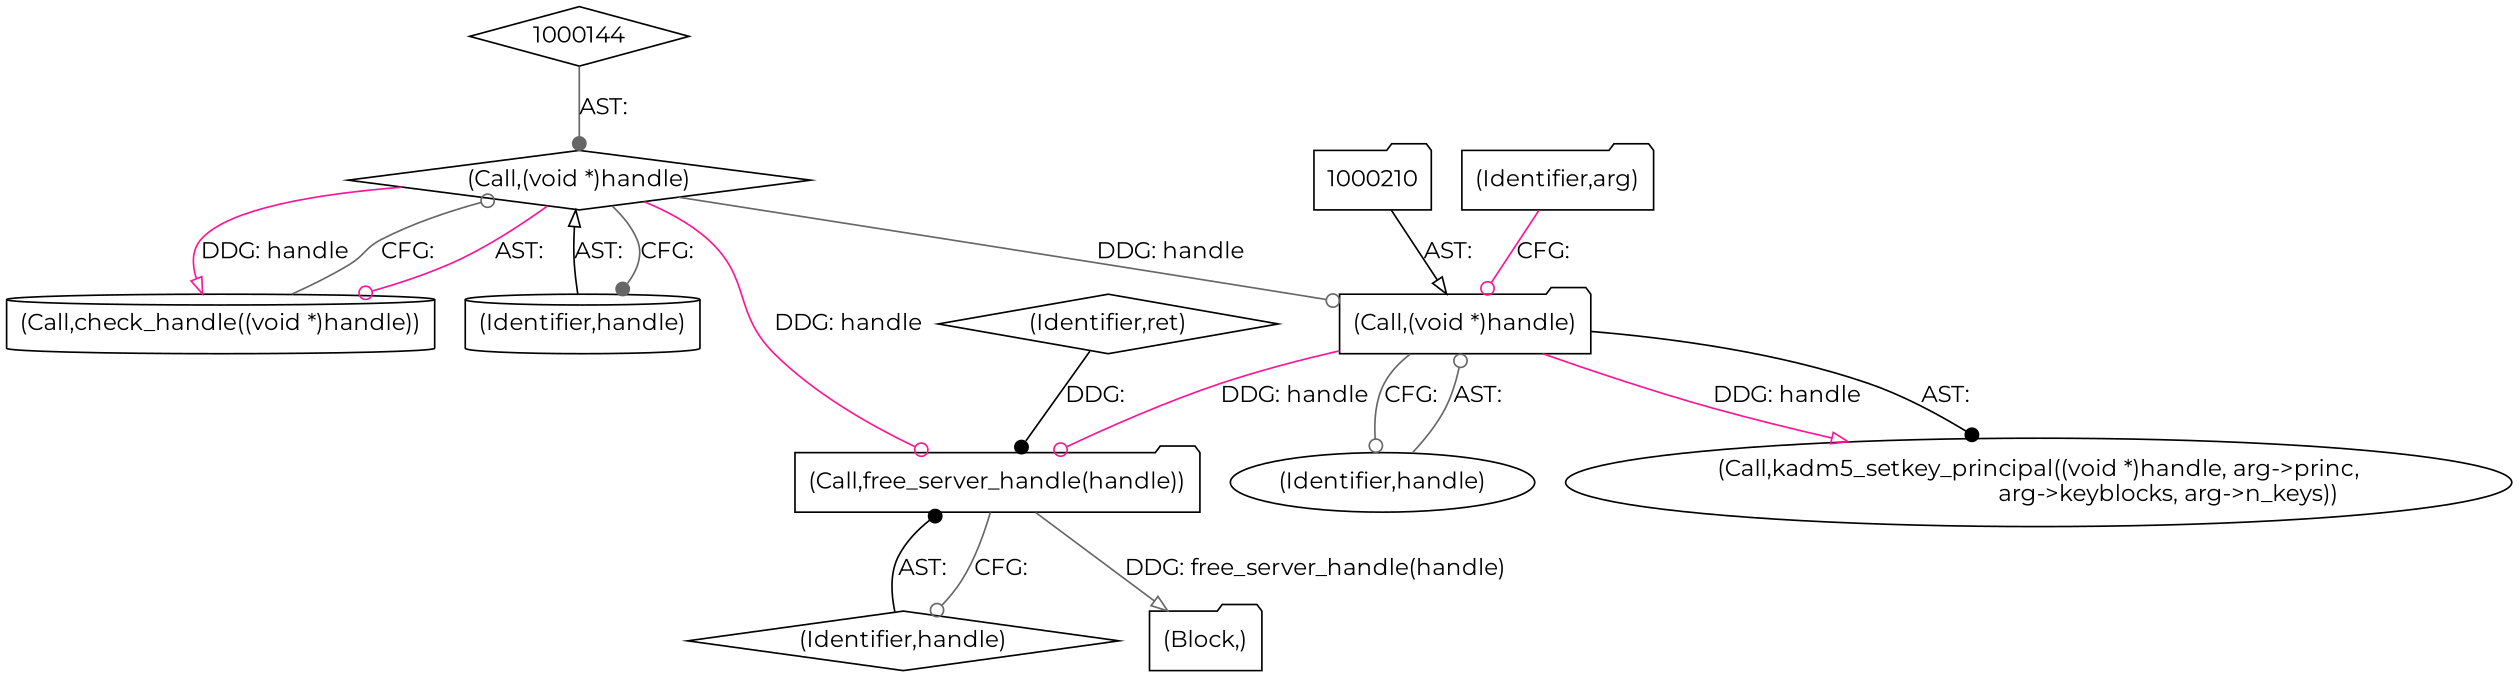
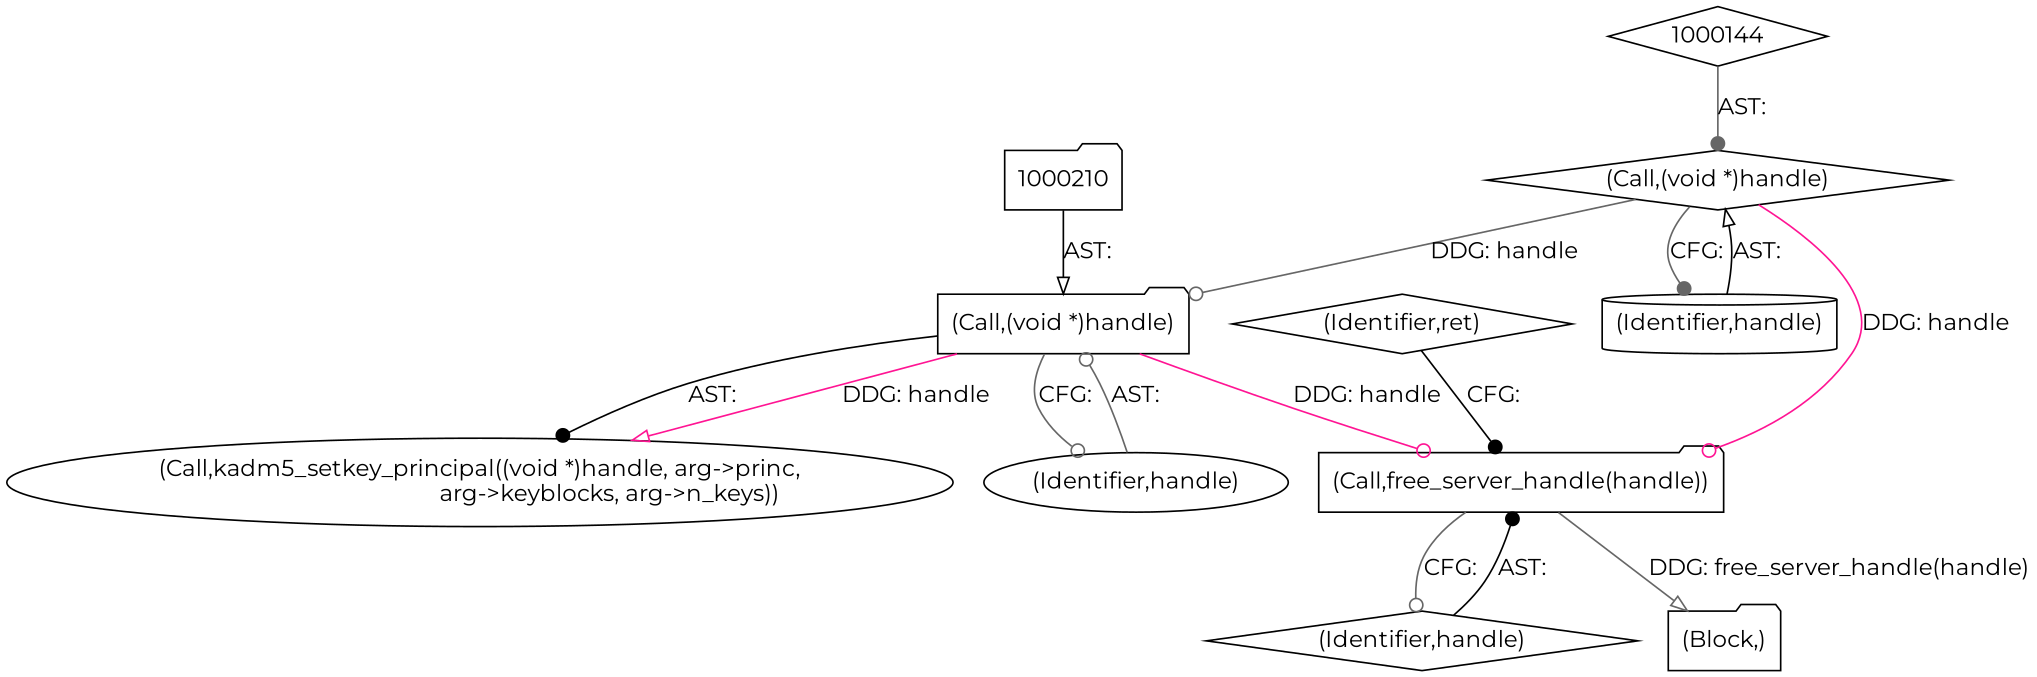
(1558, 180) -> none
(221, 324) -> none
(1098, 396) -> (1497, 396)
